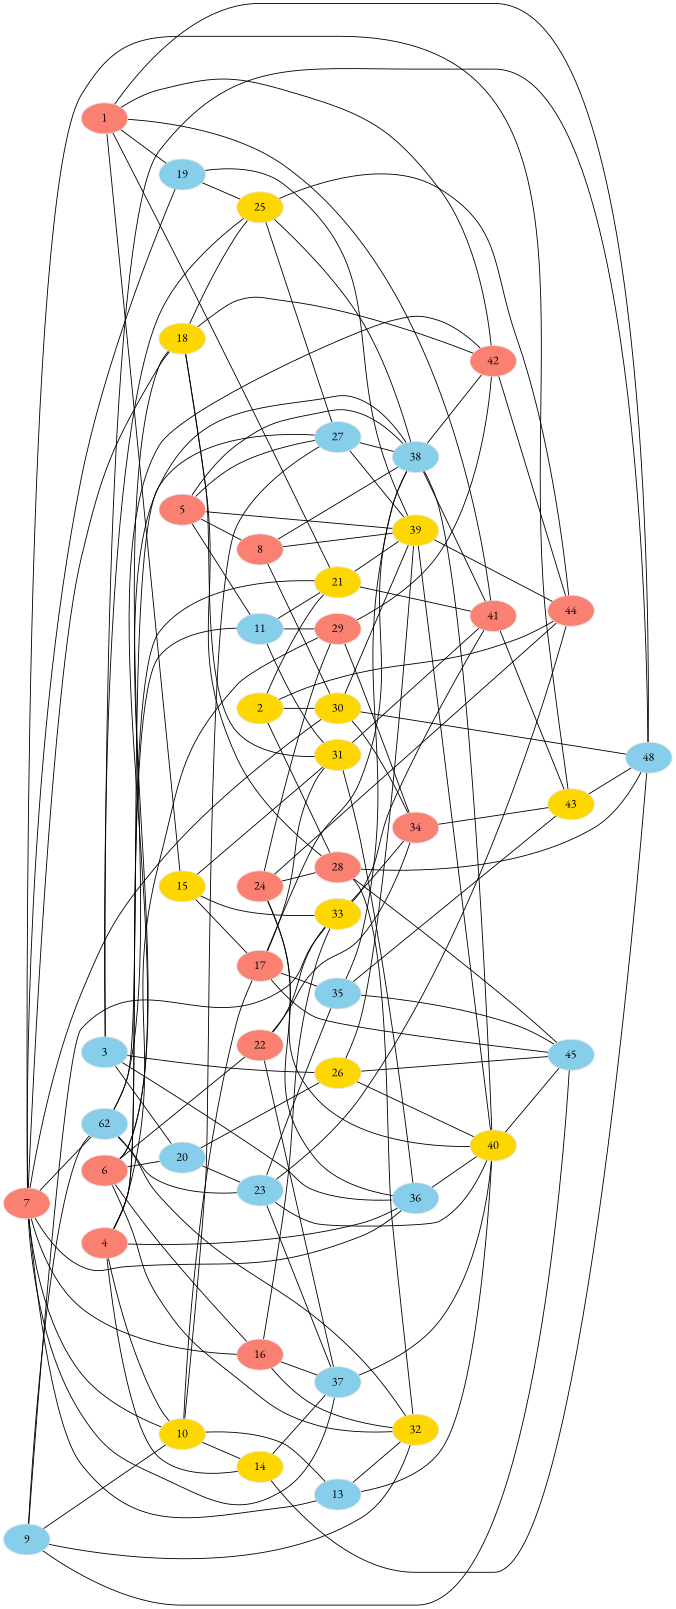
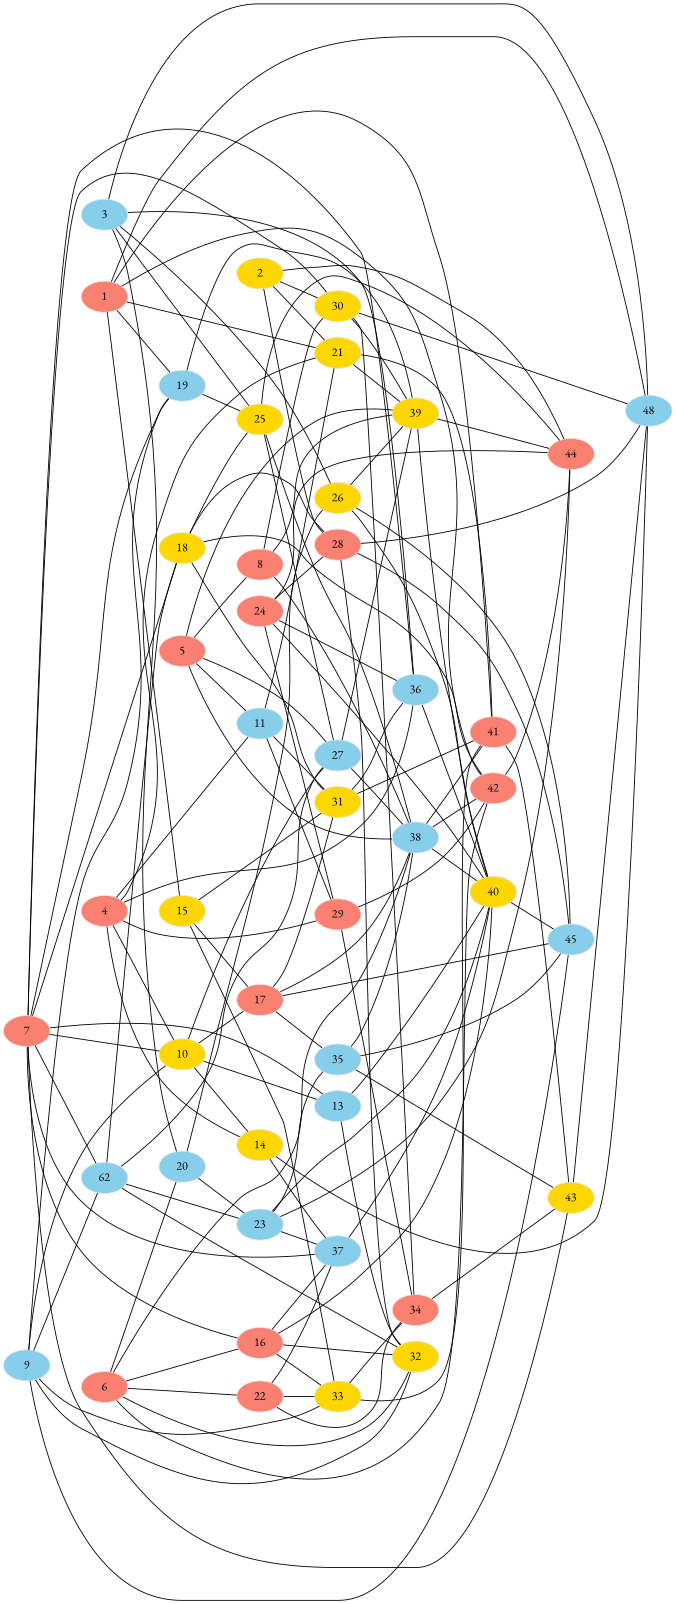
none -> (88, 868)
none -> (446, 1154)
